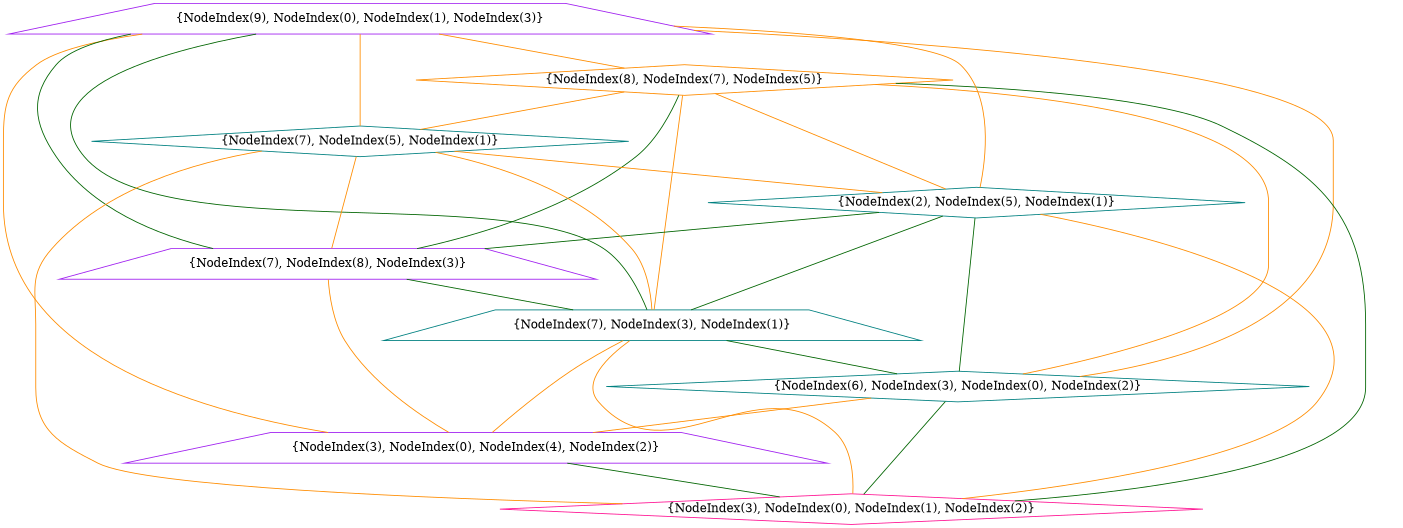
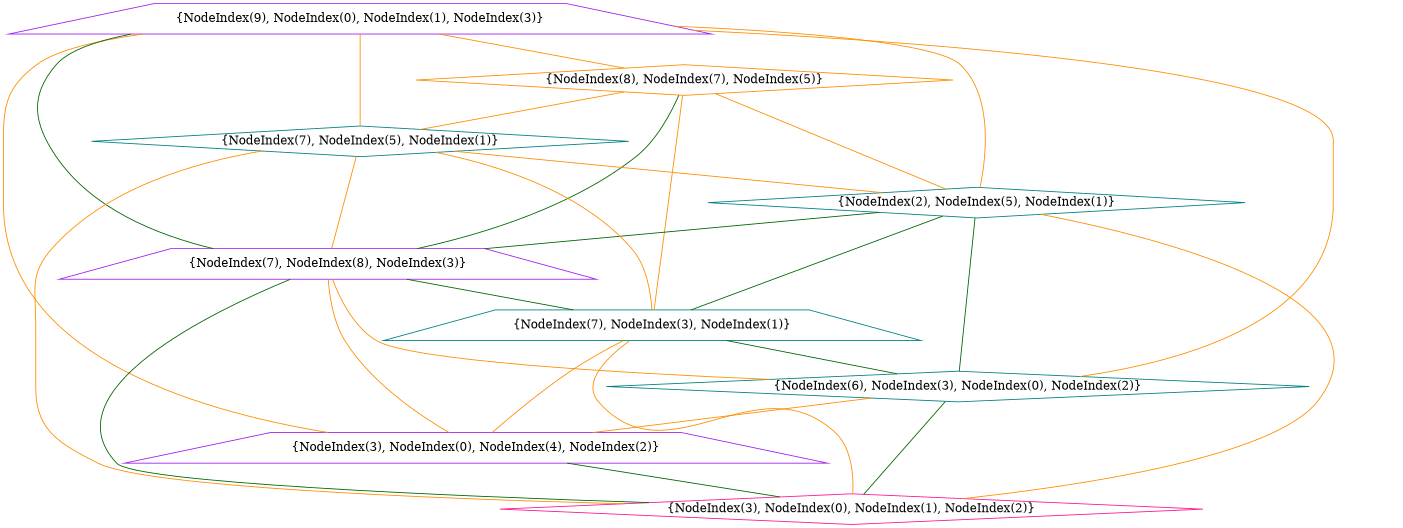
(1248, 164) -> (534, 366)
(253, 208) -> none
(1356, 253) -> (116, 462)
